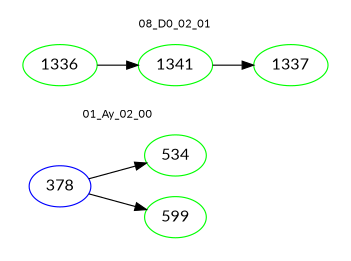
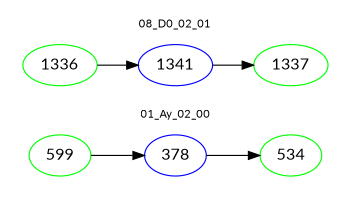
(175, 65) -> (175, 65)
(112, 200) -> (112, 155)
